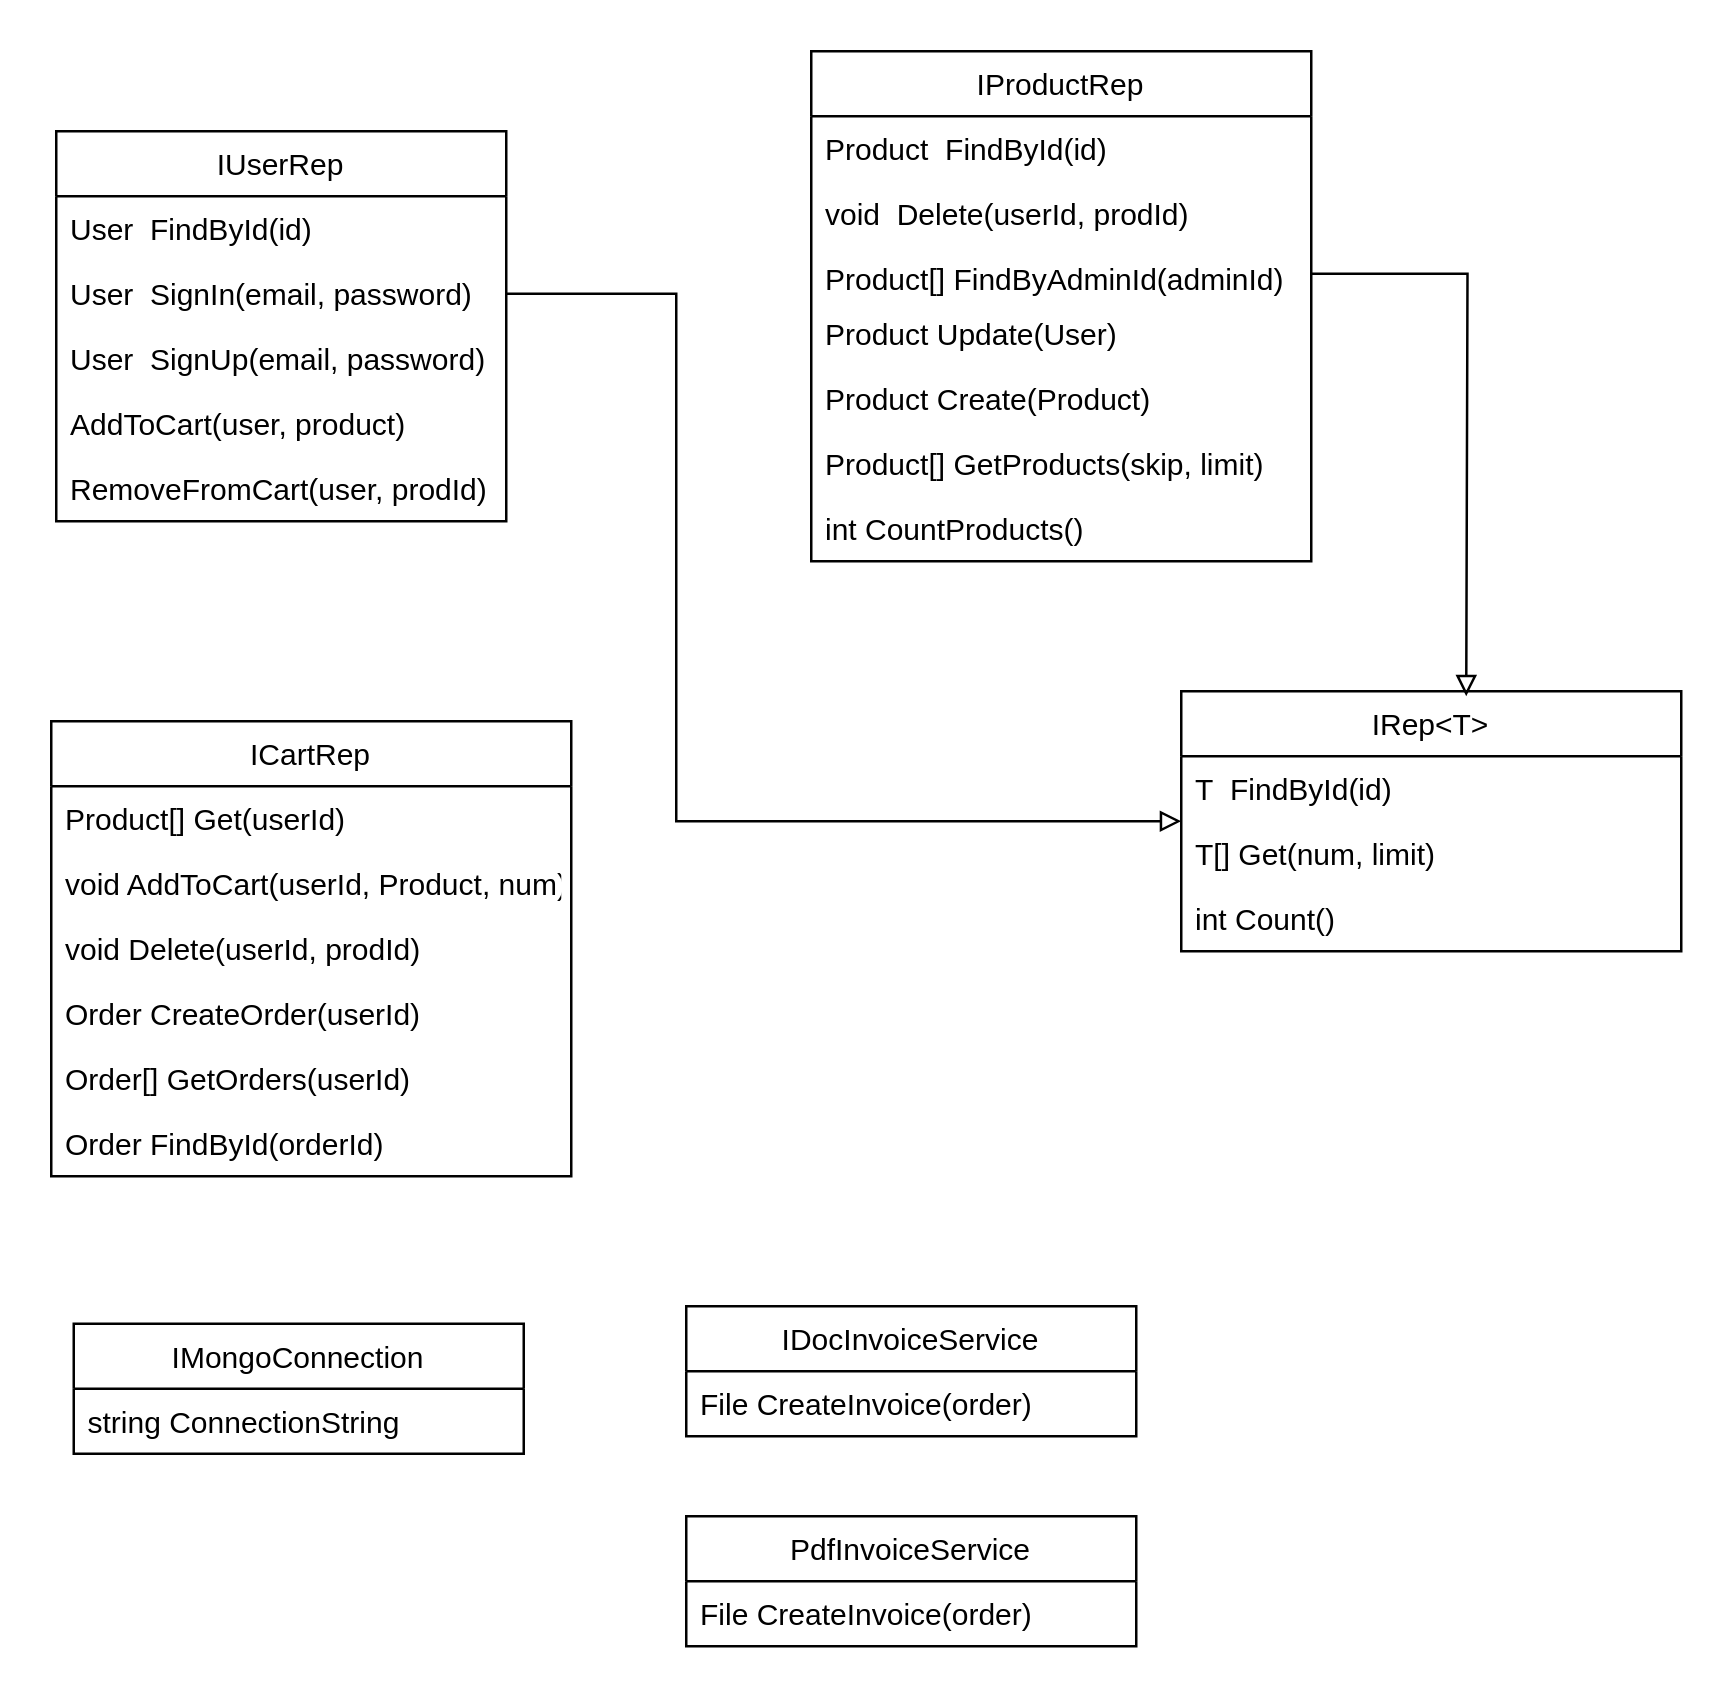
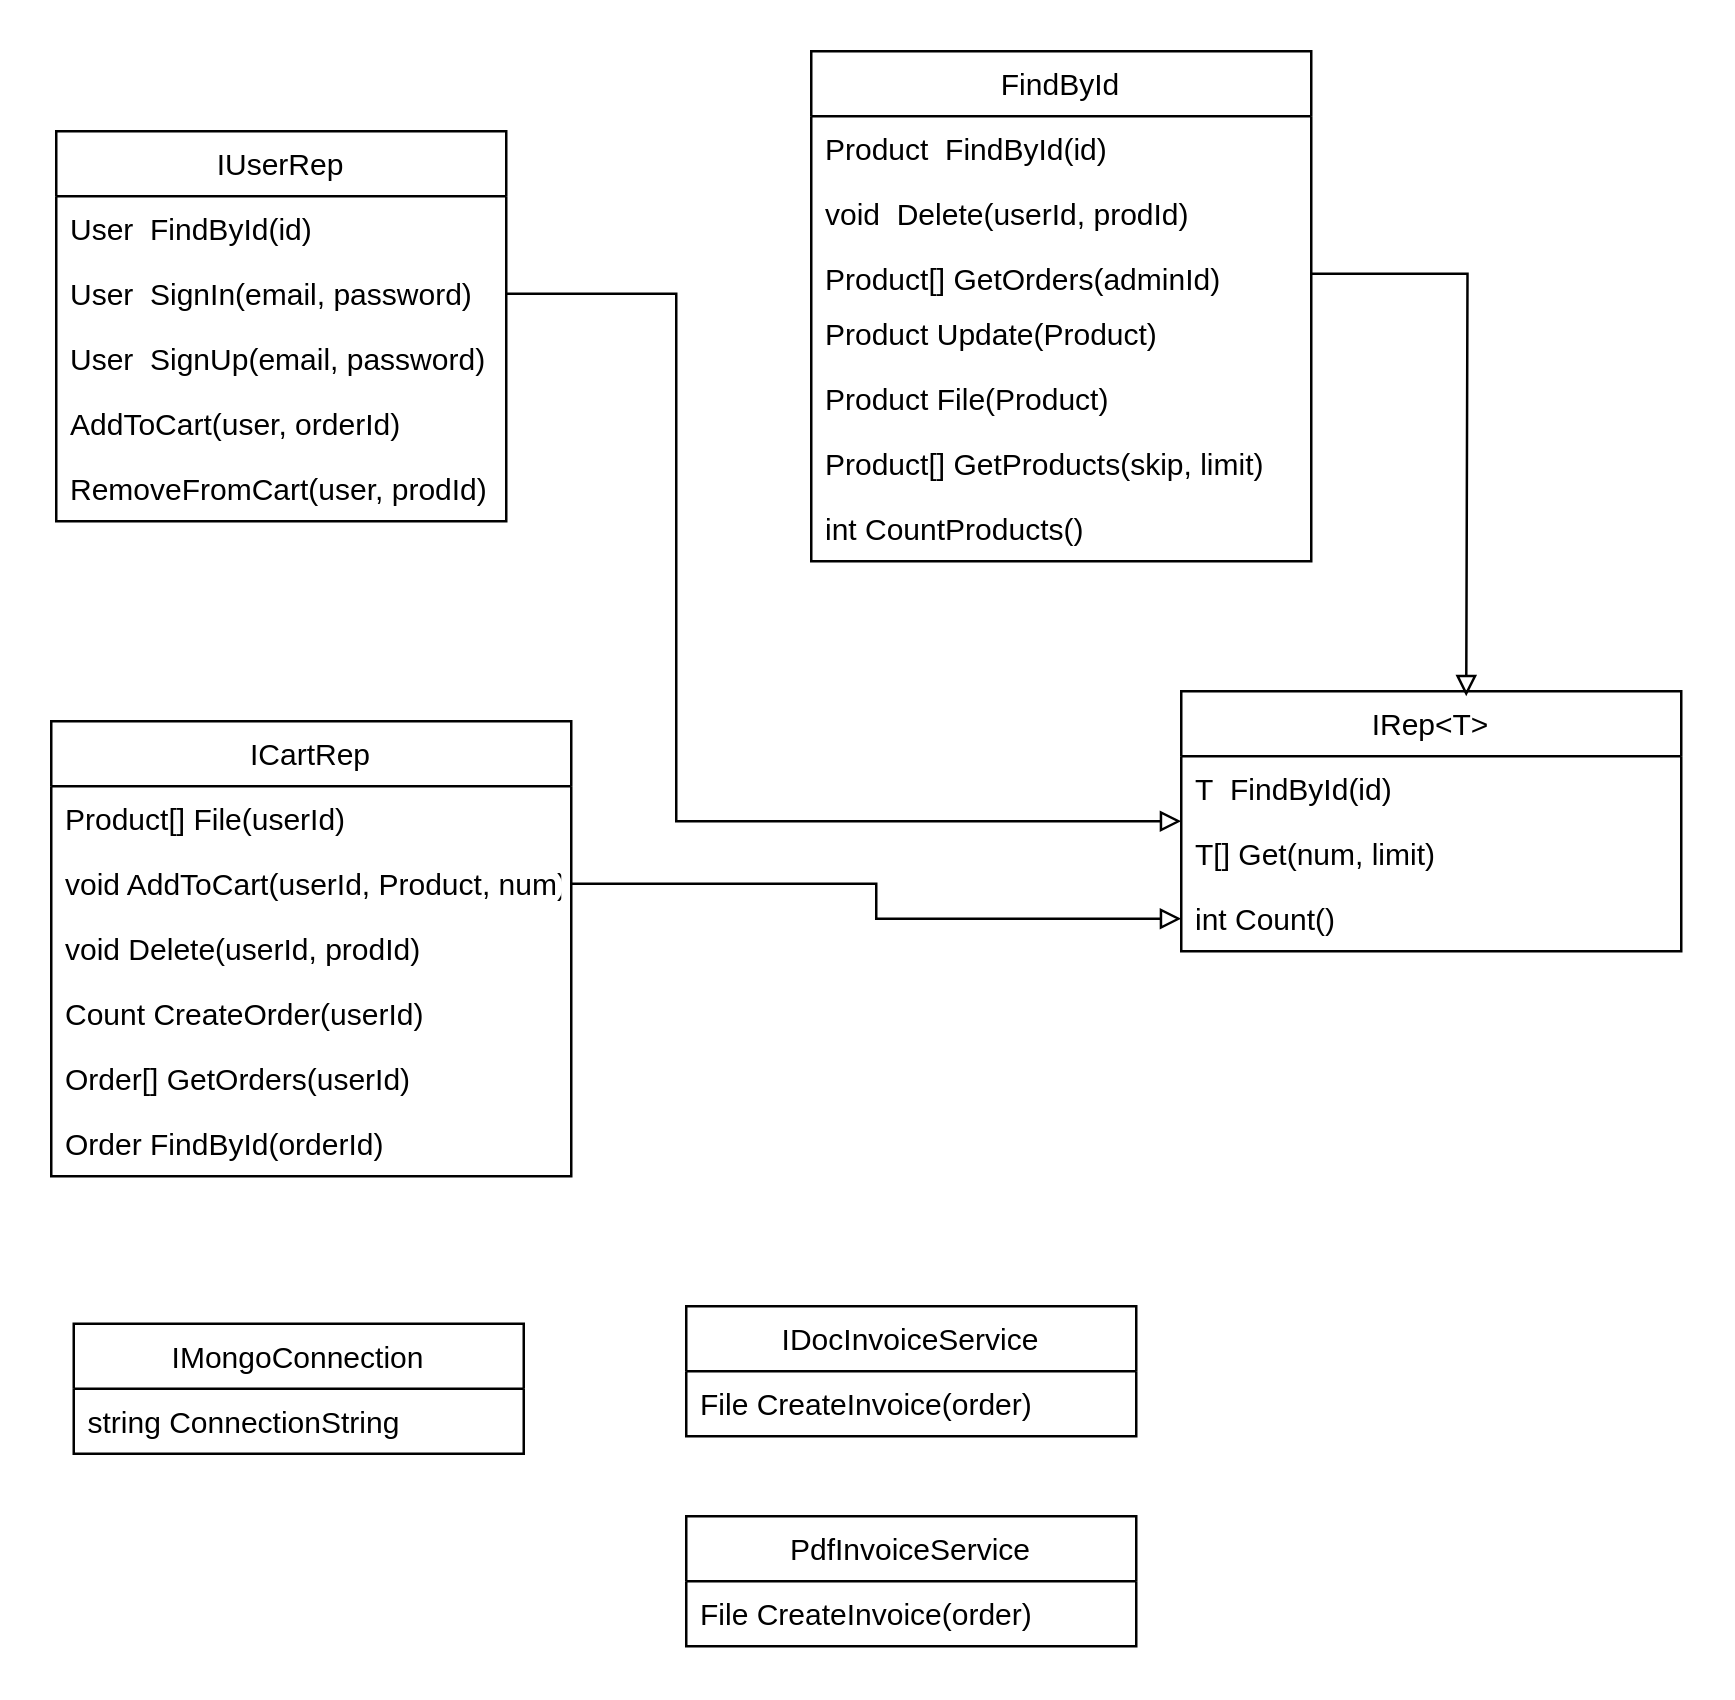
(1060, 85) -> (1060, 85)
(1078, 280) -> (1052, 280)
(989, 335) -> (1014, 335)
(1014, 400) -> (990, 400)
(264, 425) -> (264, 425)
(238, 820) -> (238, 820)
none -> (876, 891)
(271, 1015) -> (271, 1015)
